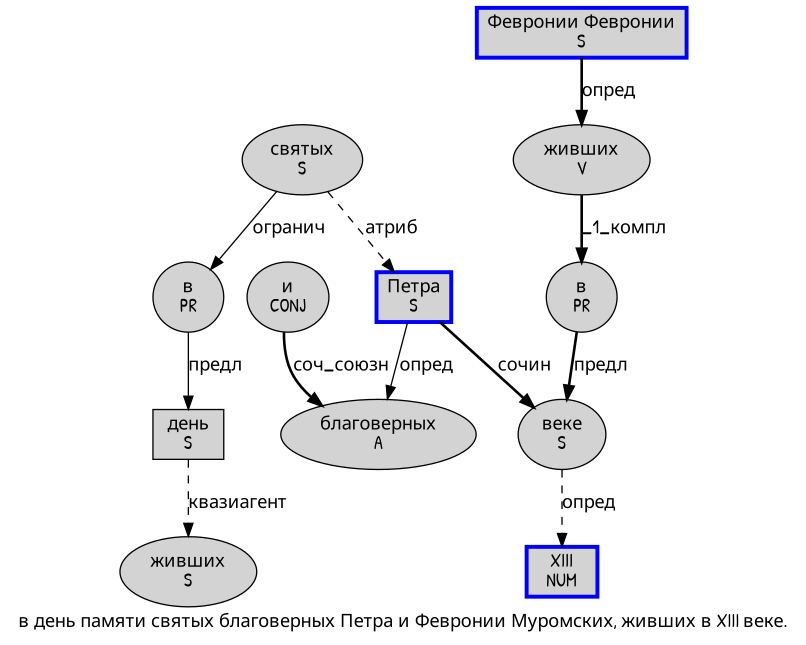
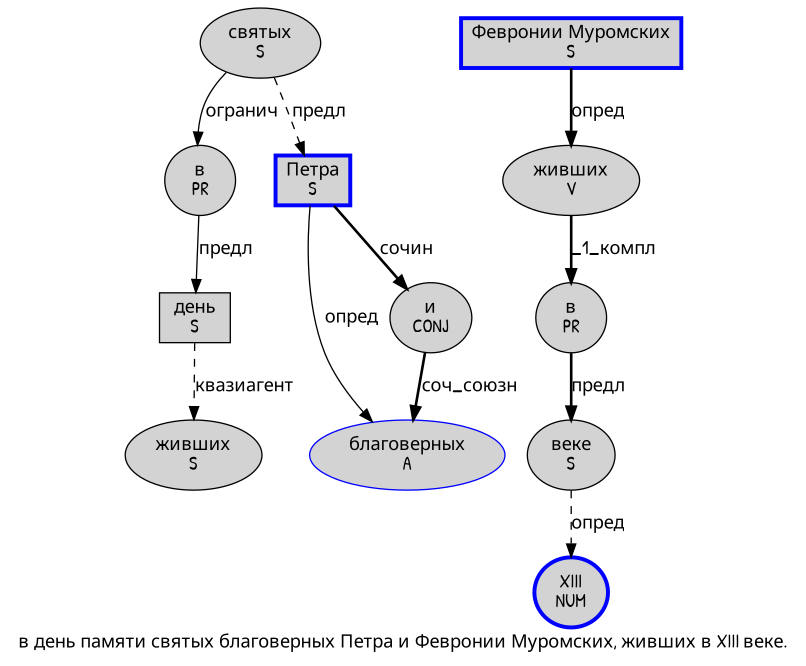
(582, 33) -> (571, 43)
(392, 228) -> (319, 112)
(482, 360) -> (366, 242)
(378, 434) -> (407, 455)
(562, 572) -> (571, 592)
